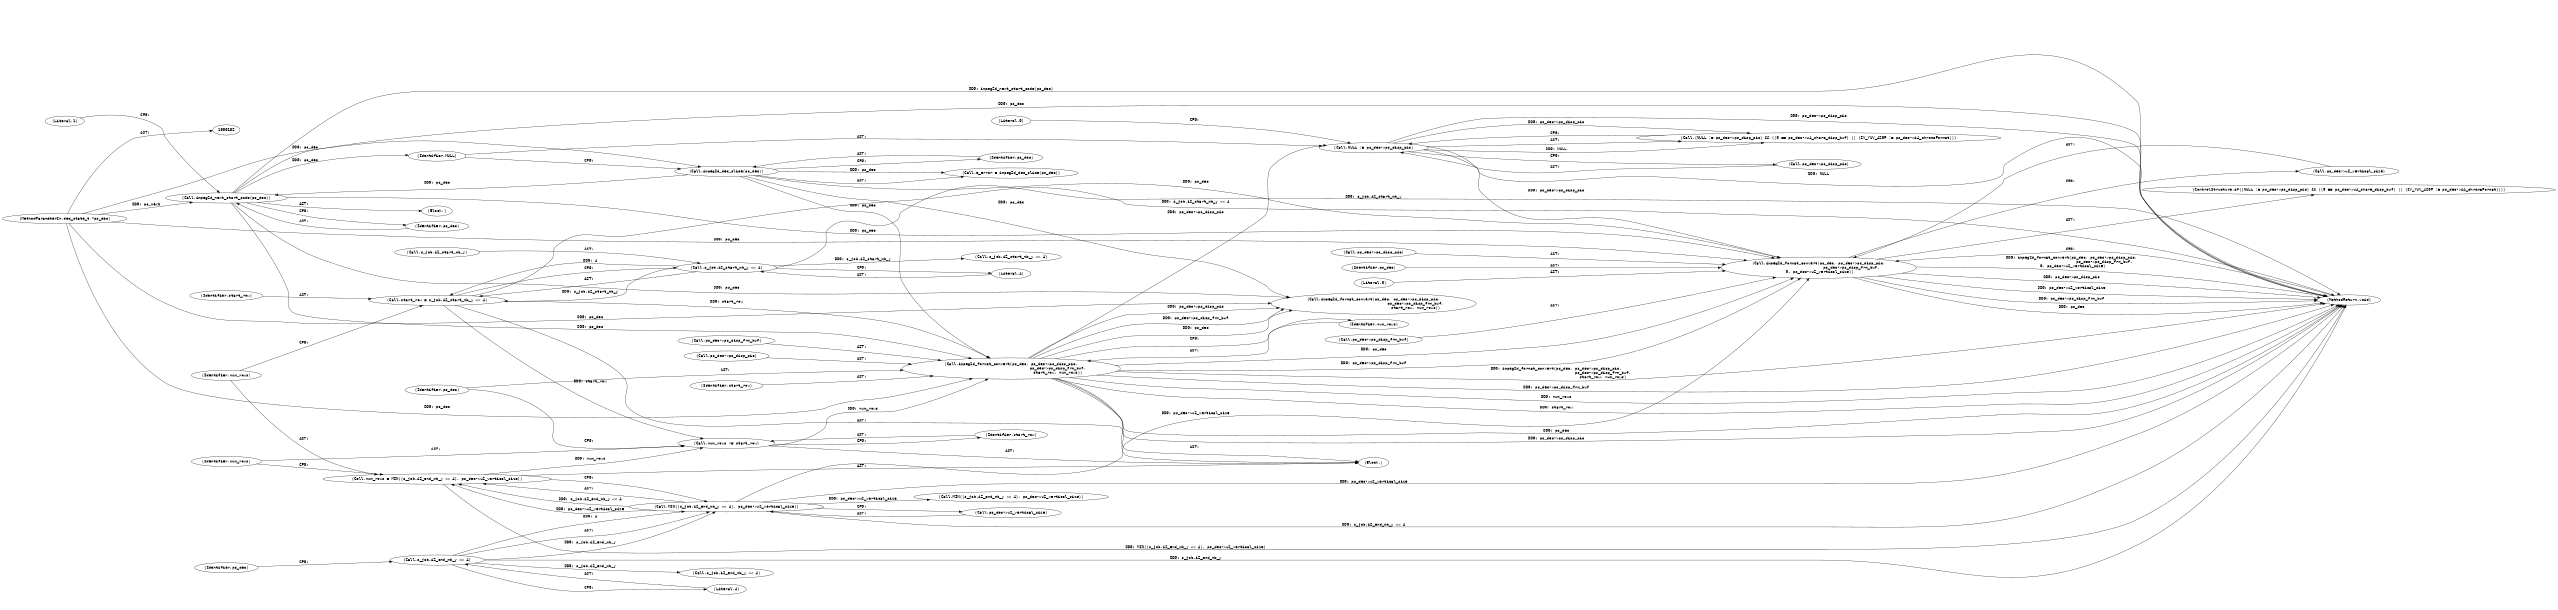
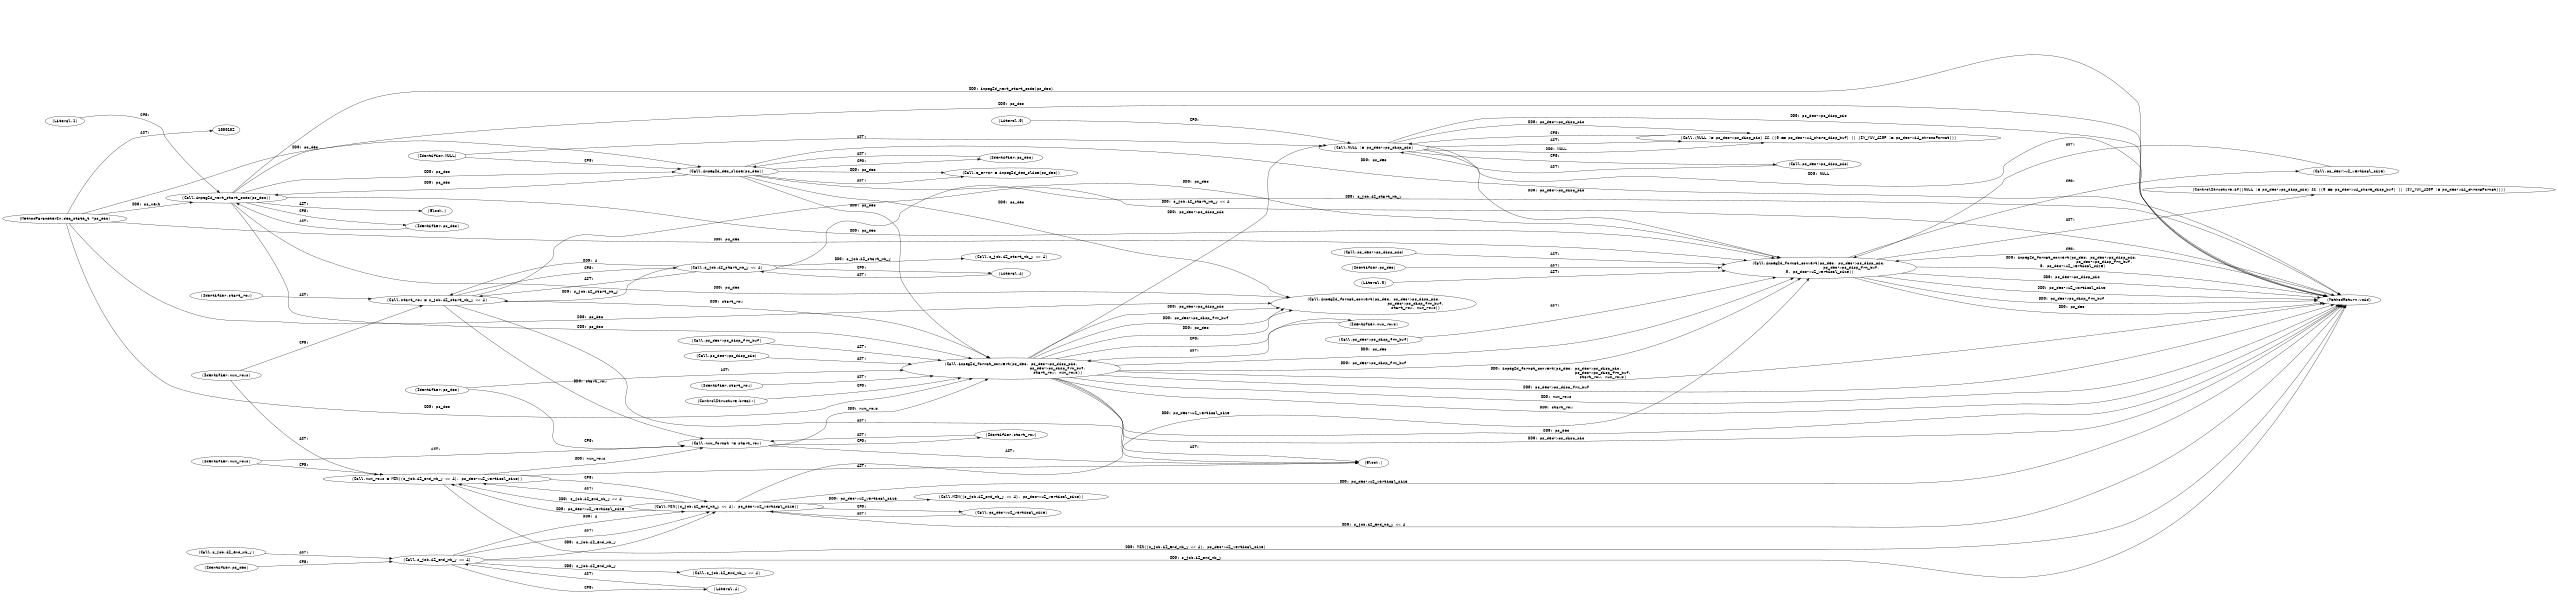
(317, 162) -> (456, 176)
none -> (1550, 187)
(437, 252) -> none
none -> (726, 401)
(726, 443) -> (726, 443)
none -> (226, 552)
